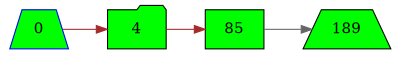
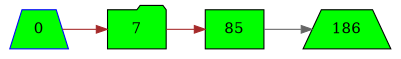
(137, 29) -> (137, 29)
(347, 29) -> (347, 29)
